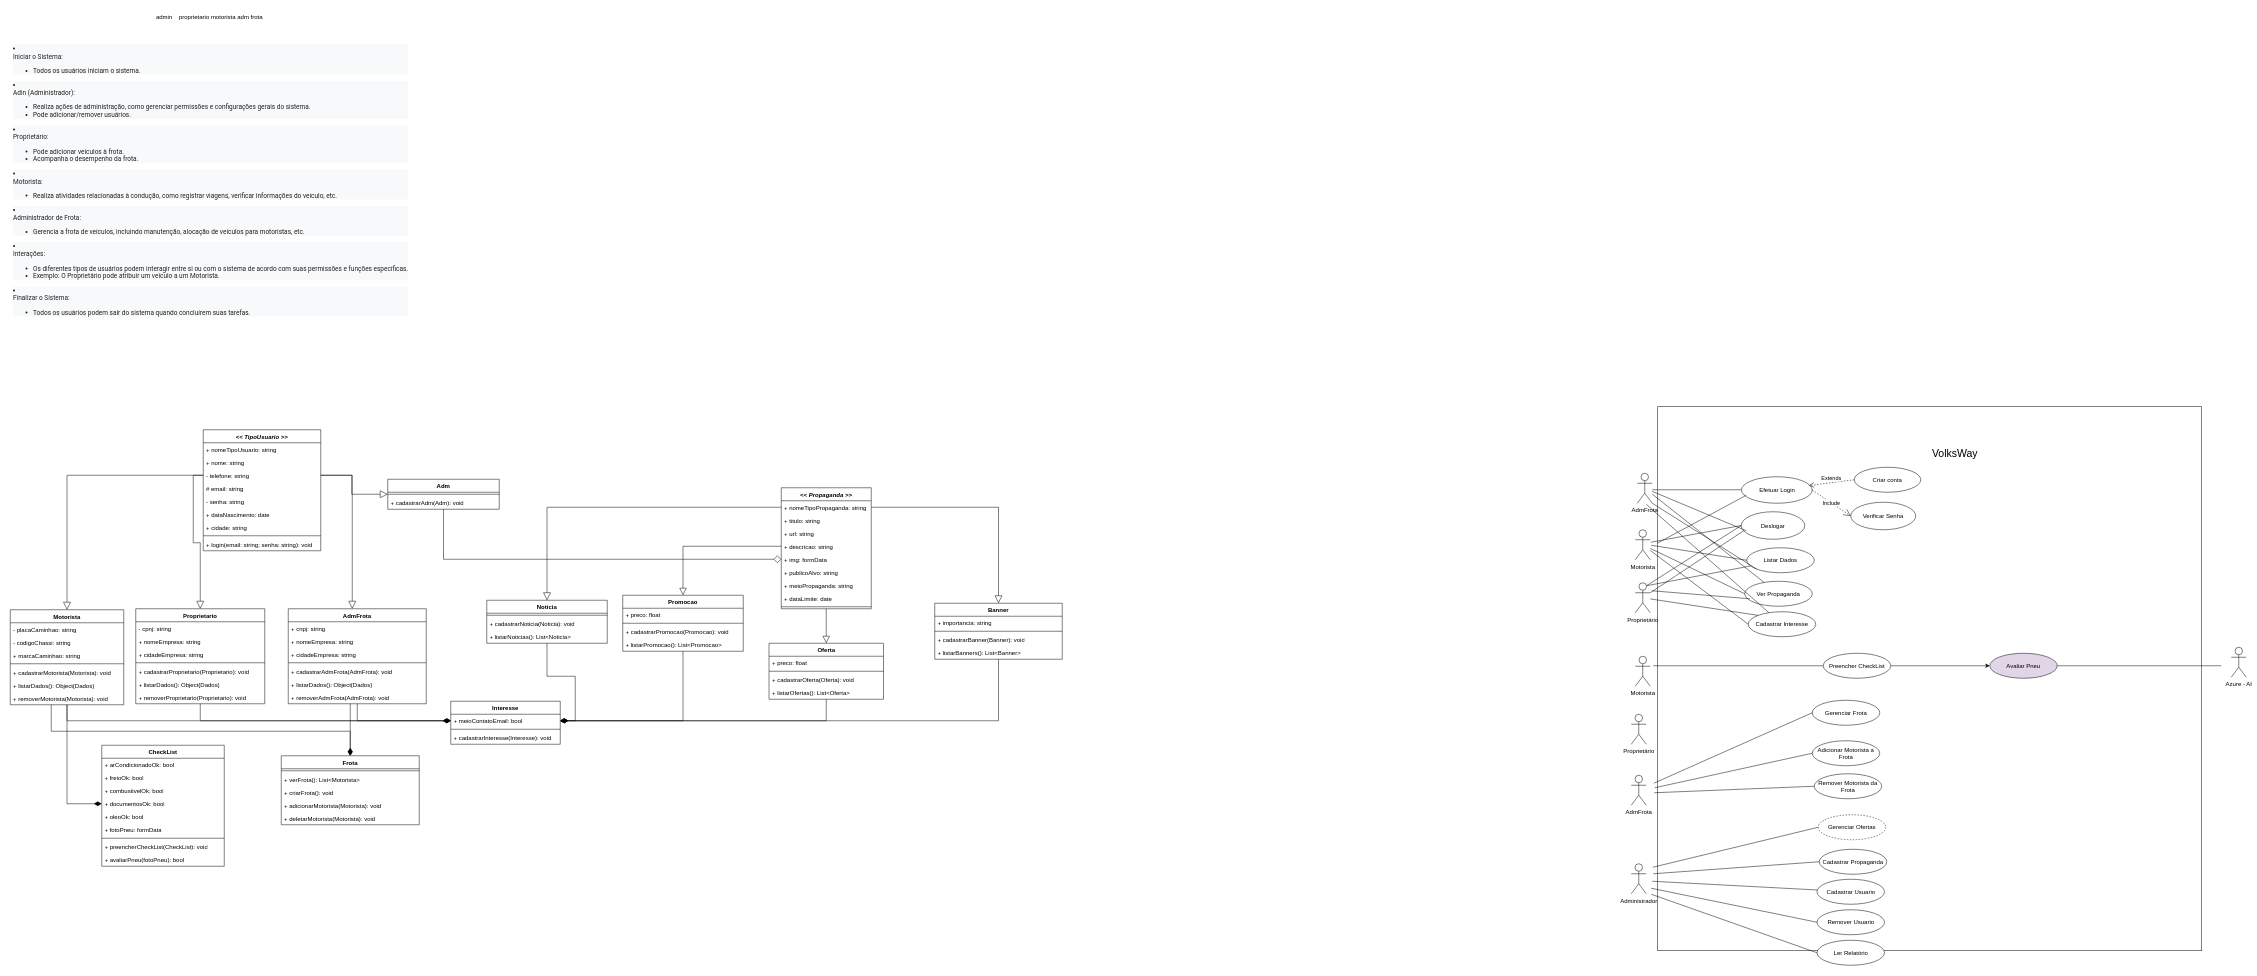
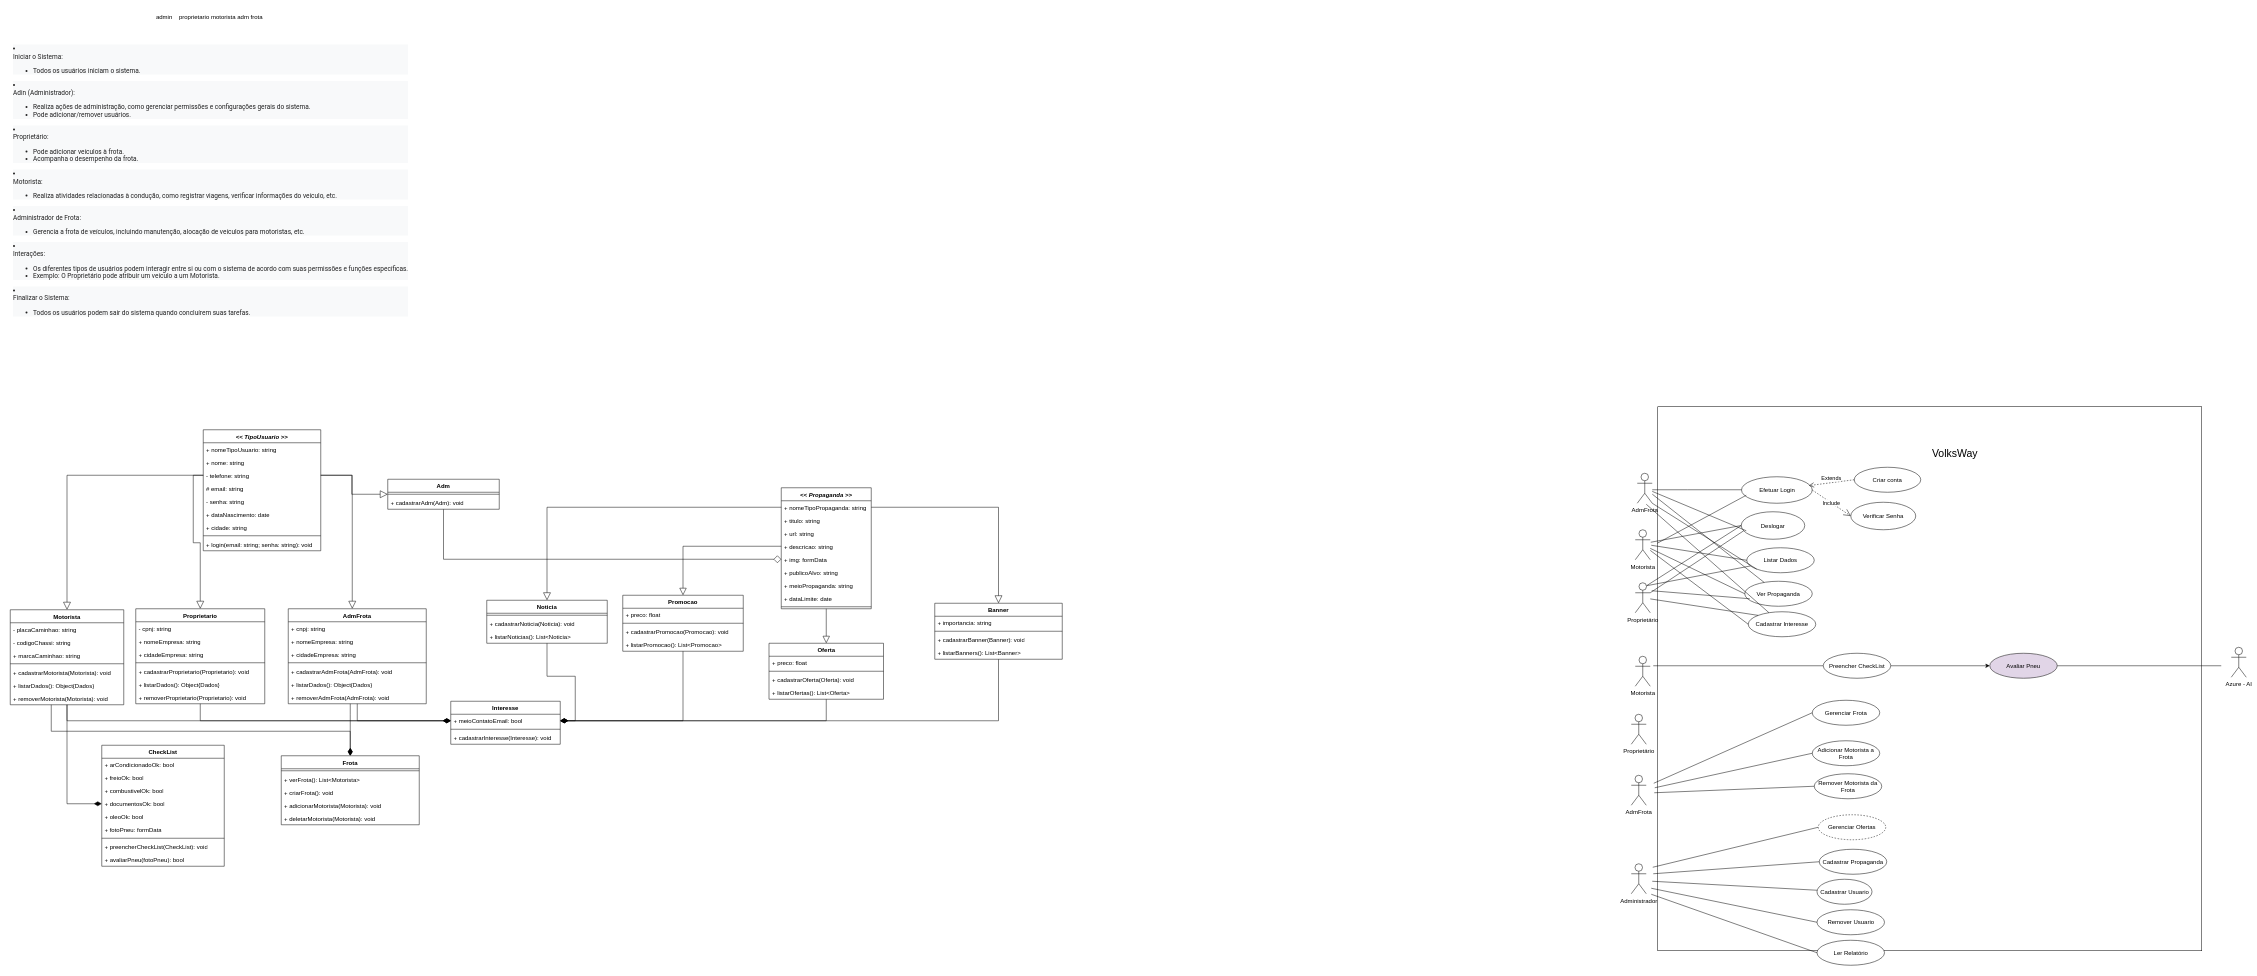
(1851, 892) -> (1845, 892)
